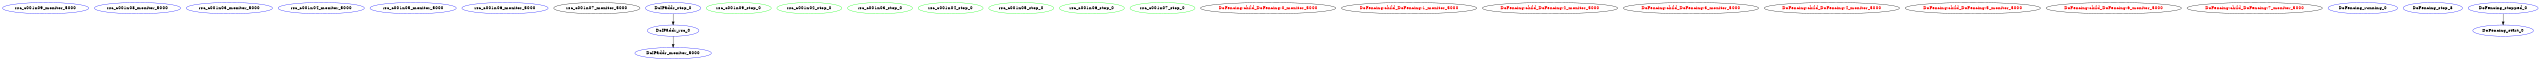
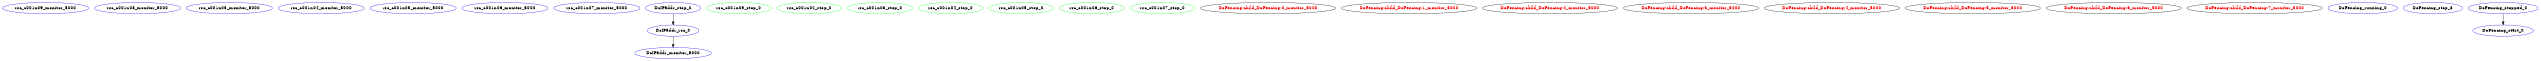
(597, 8) -> (597, 8)
